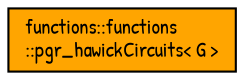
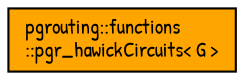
(122, 40) -> (122, 40)
